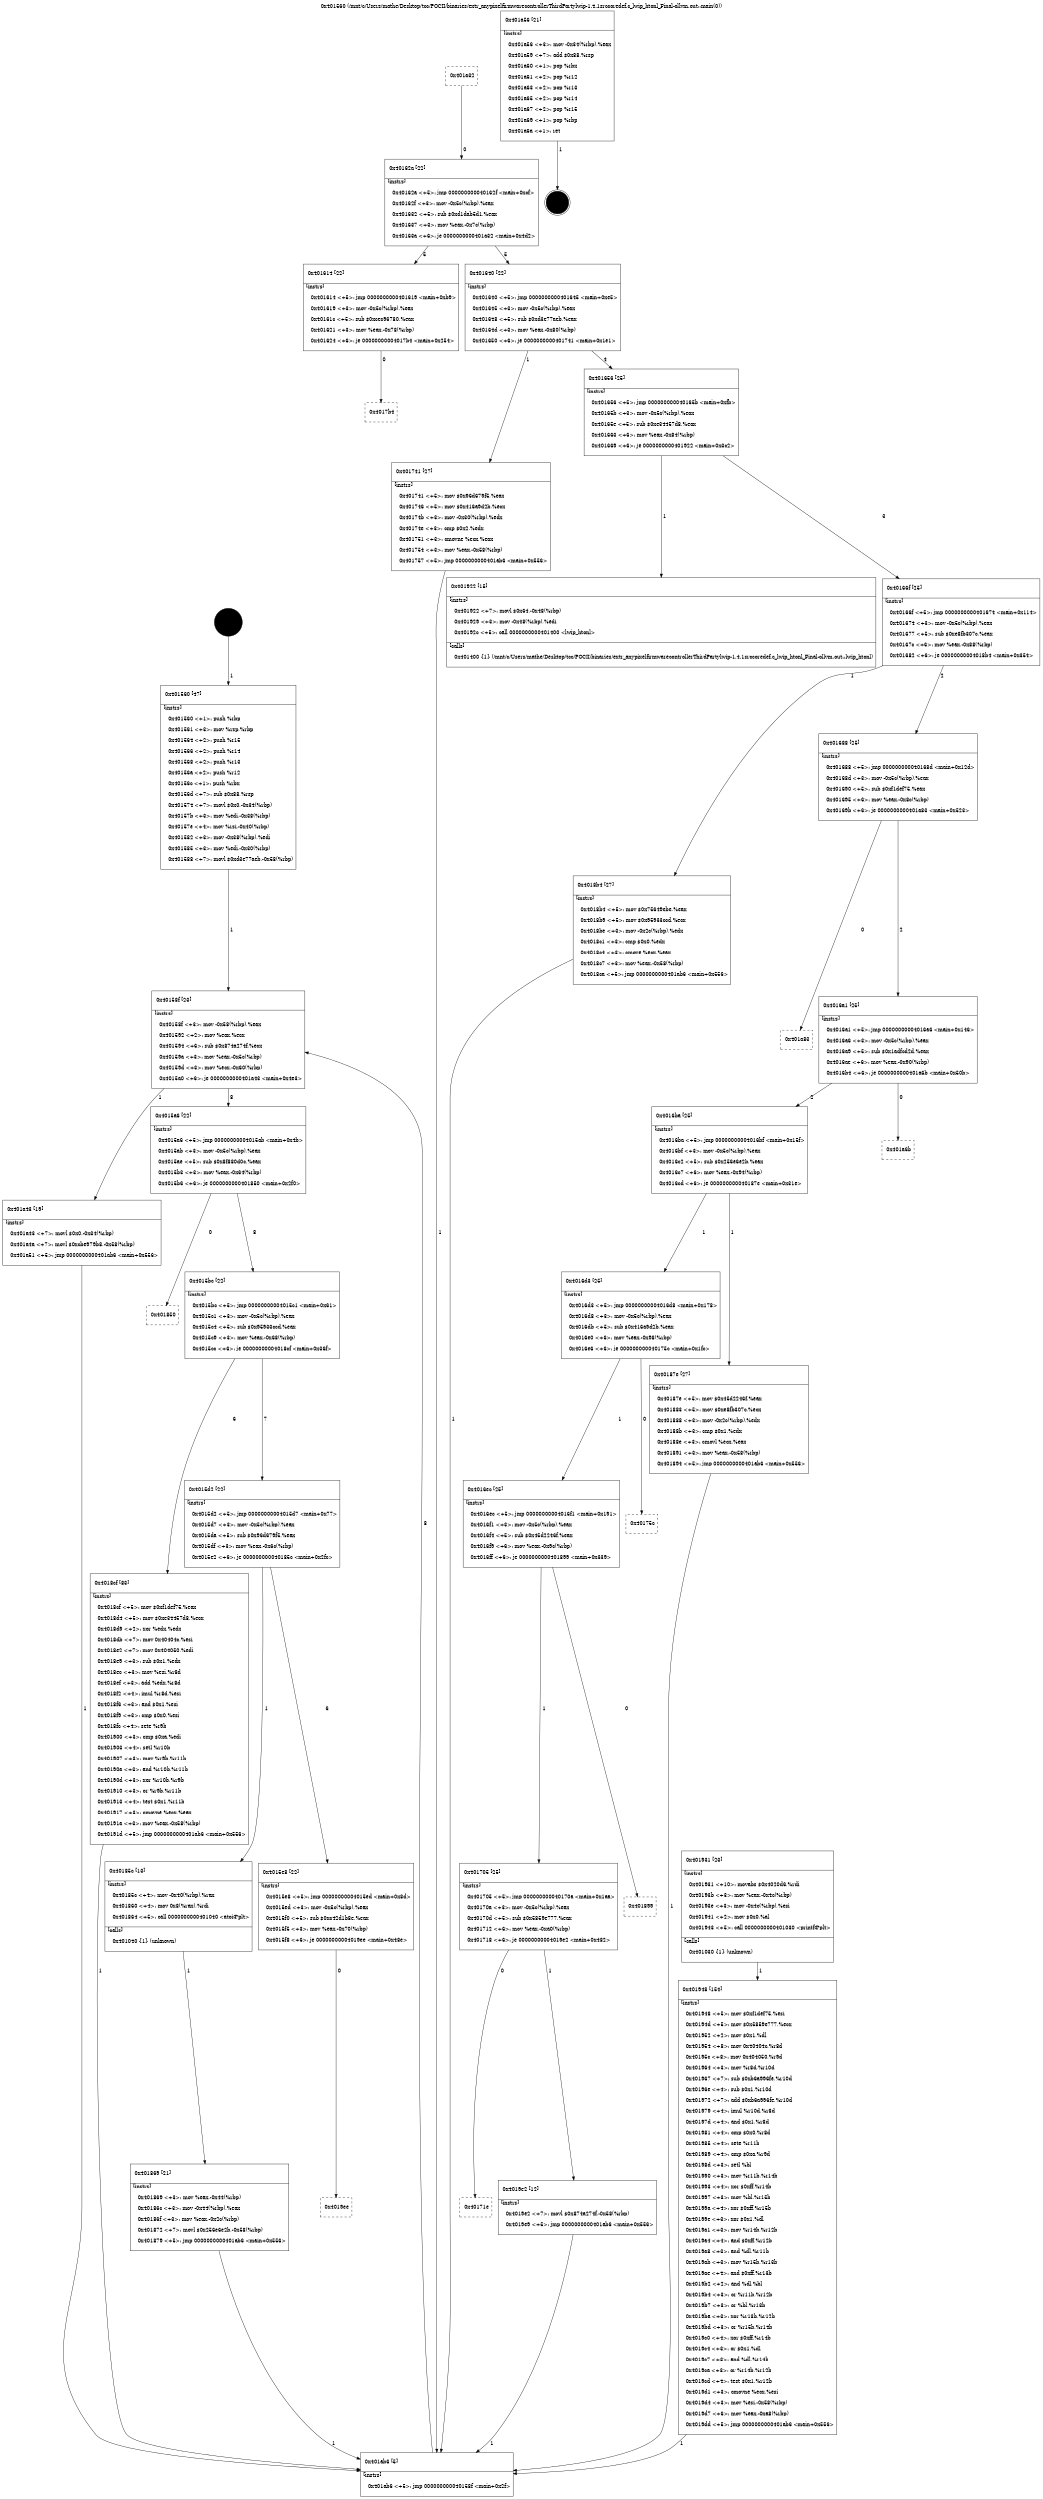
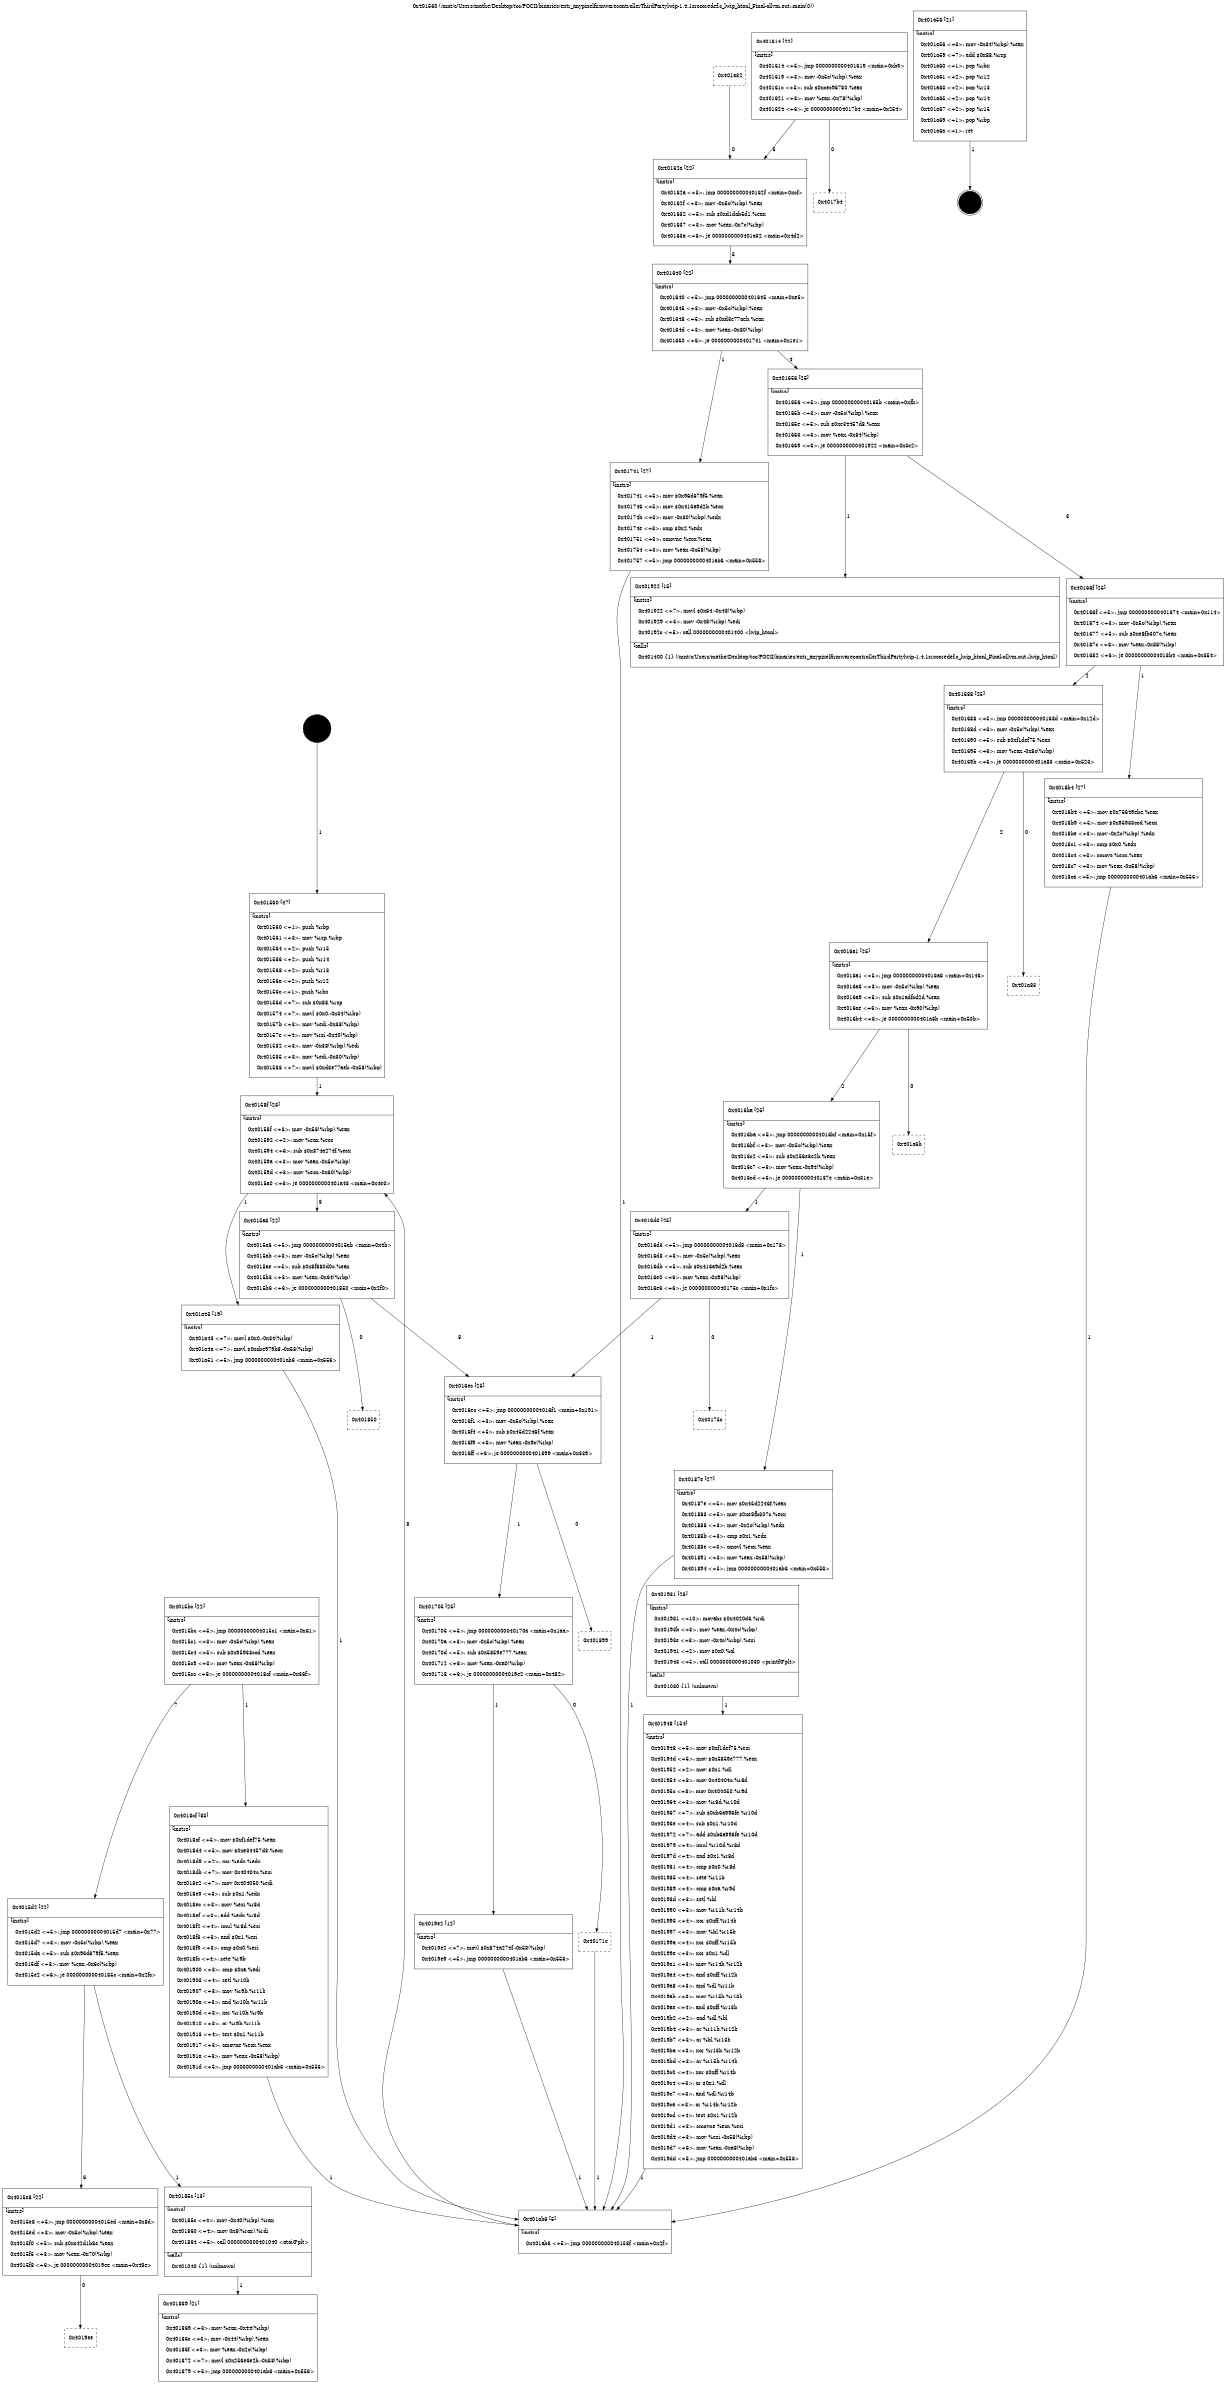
(422, 254) -> (781, 138)
(245, 1231) -> (419, 1337)
(234, 1420) -> (246, 1706)
(266, 2370) -> (595, 2079)
